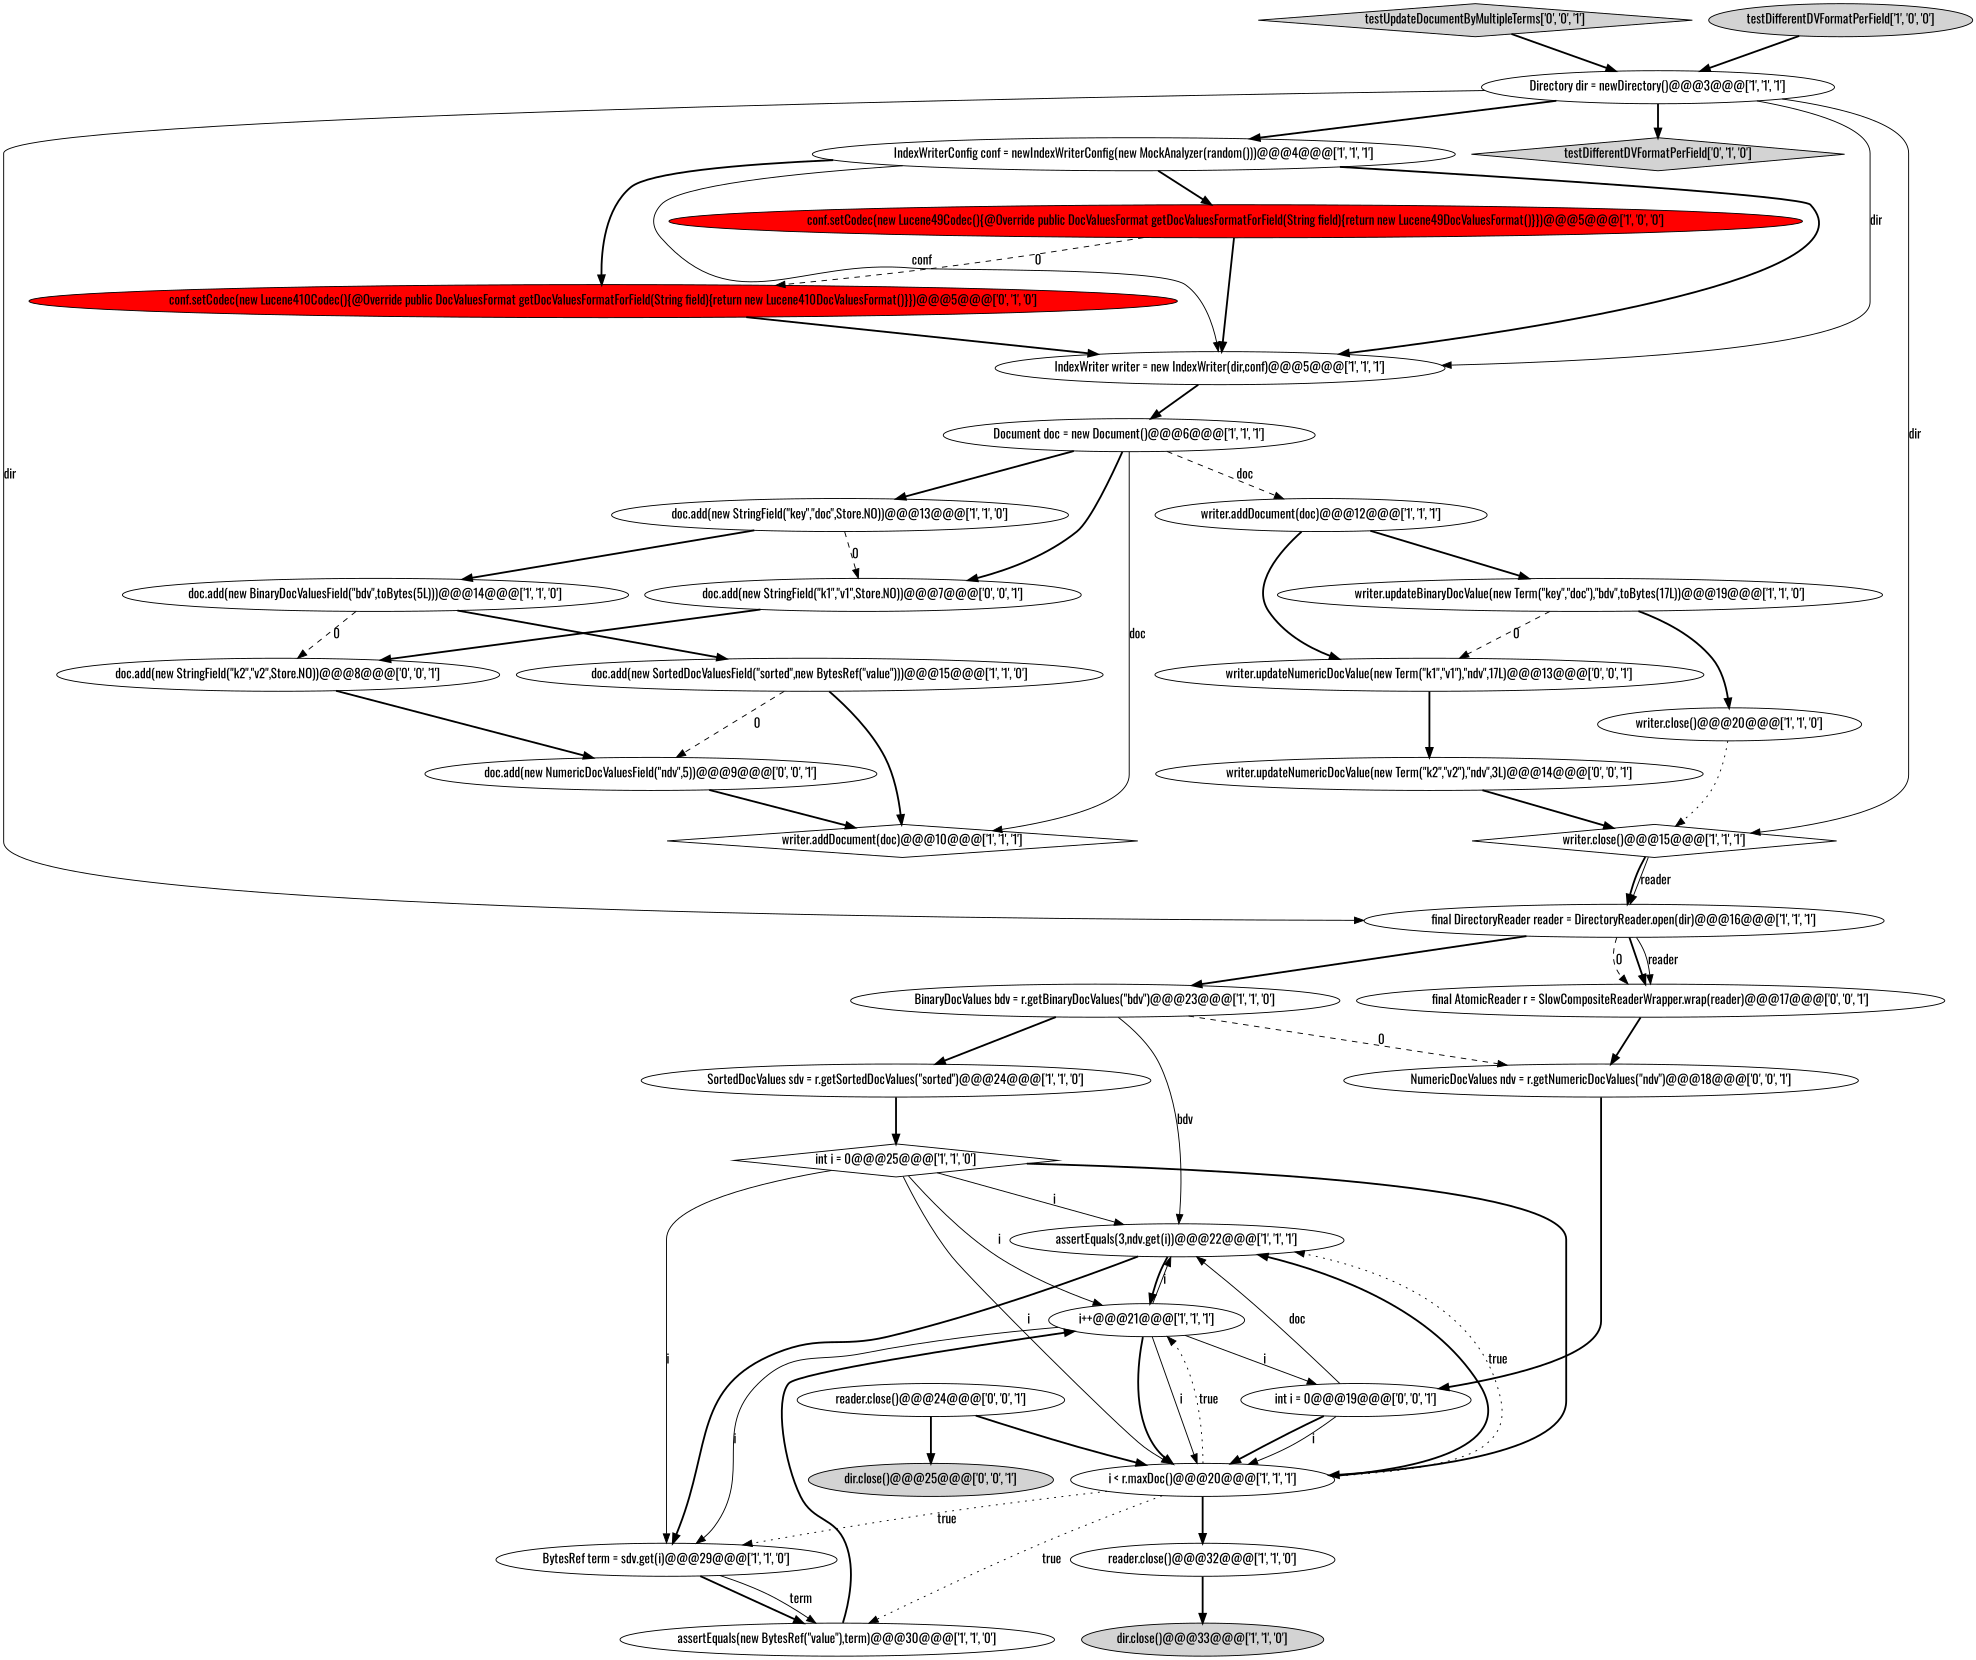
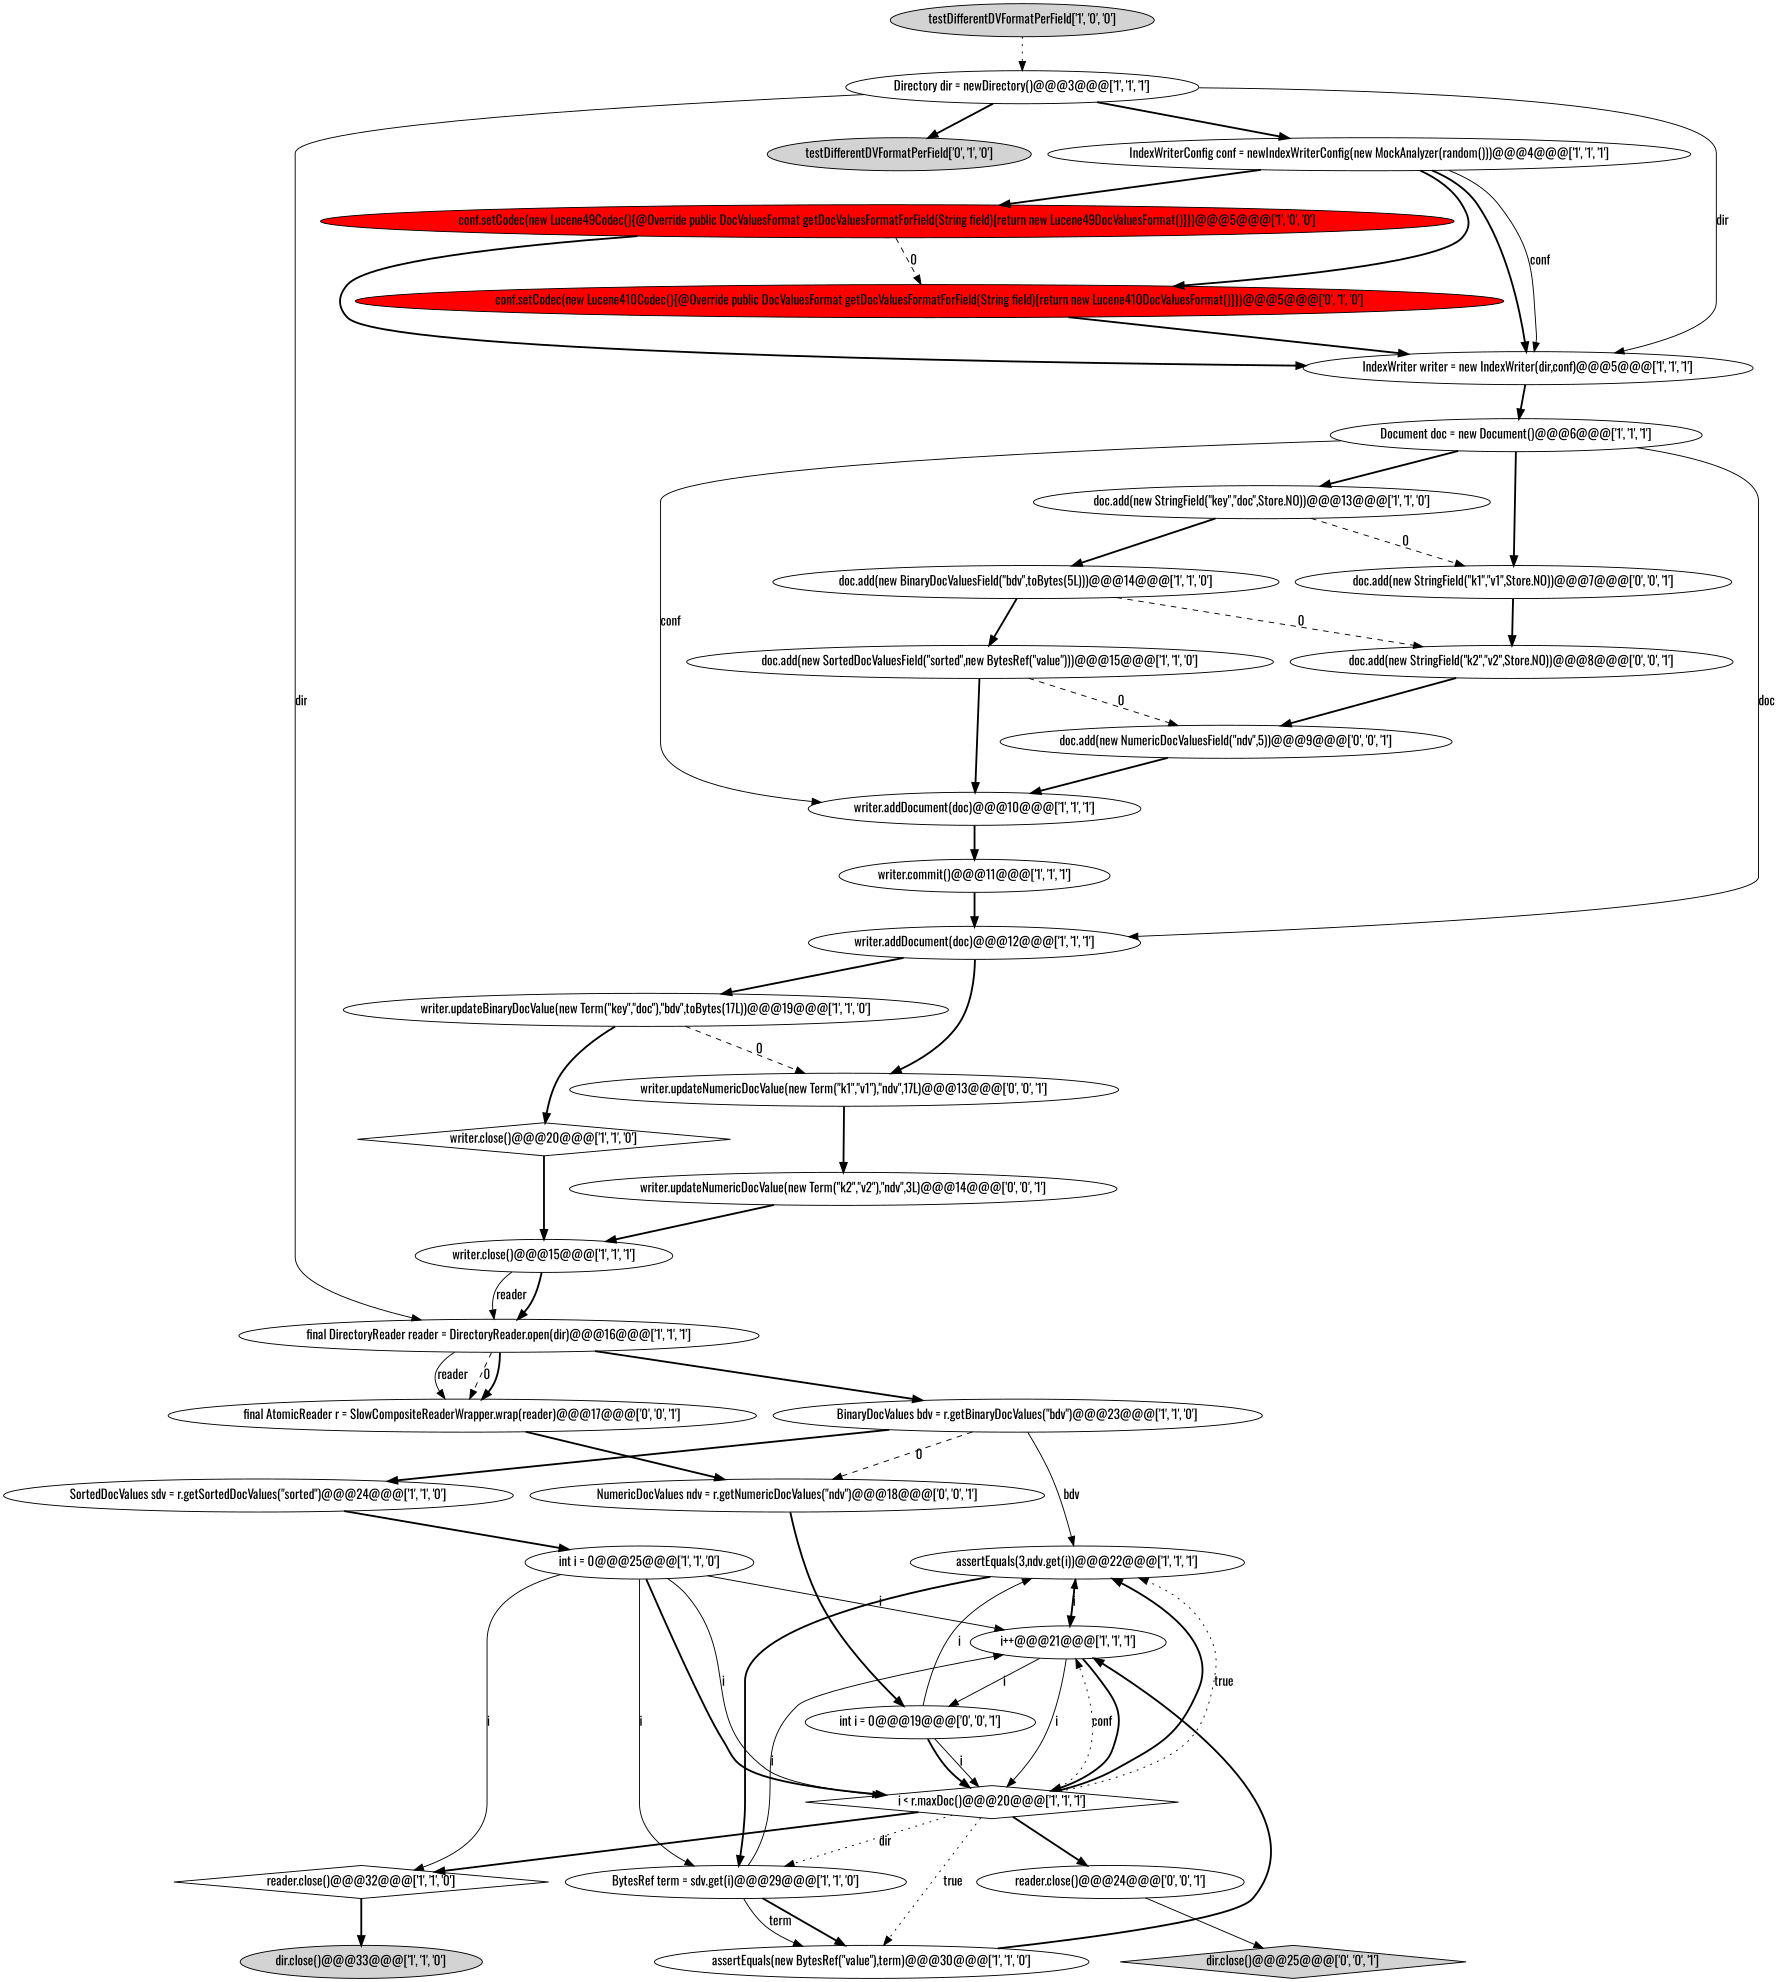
(1475, 20) -> none
(1754, 52) -> (1022, 49)
(1658, 154) -> (899, 154)
(1221, 473) -> (1707, 895)
(1909, 475) -> none
(1138, 635) -> (671, 622)
(1730, 724) -> (544, 1139)
(1714, 786) -> (544, 1193)
(902, 841) -> (975, 809)
(1654, 841) -> (544, 1256)
none -> (975, 876)
(896, 1160) -> (639, 1563)
(1026, 1197) -> (487, 1717)
(1298, 1320) -> (960, 1642)
(821, 1358) -> (811, 1699)
(1209, 1400) -> (1102, 1722)
(931, 1435) -> (1205, 1924)
(1056, 1440) -> (1046, 1839)
(931, 1480) -> (1293, 1962)
(1203, 1480) -> (992, 1802)
(947, 1520) -> (885, 1842)
(1203, 1560) -> (361, 1882)
